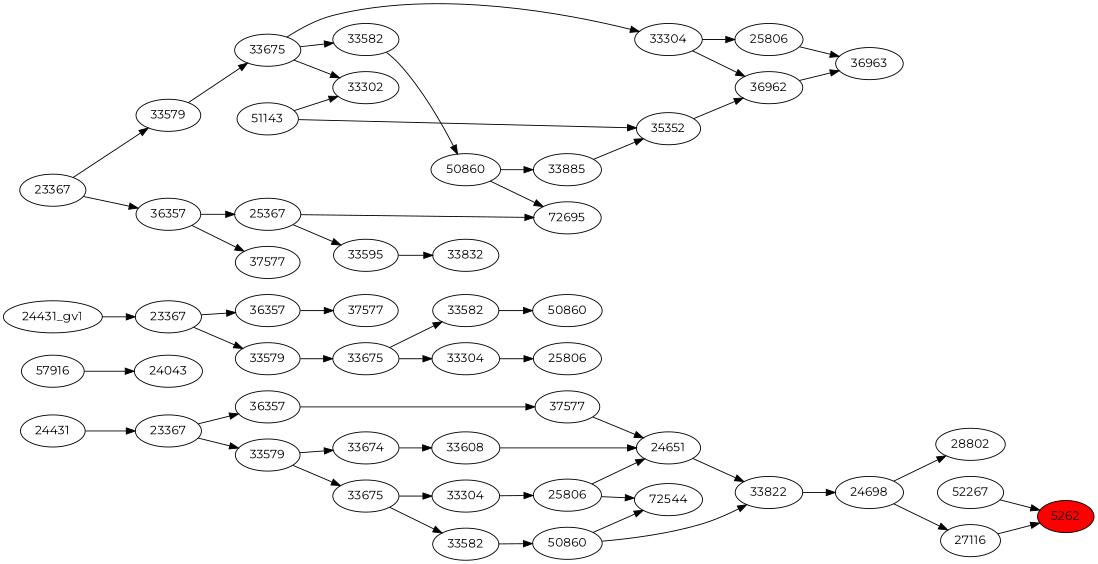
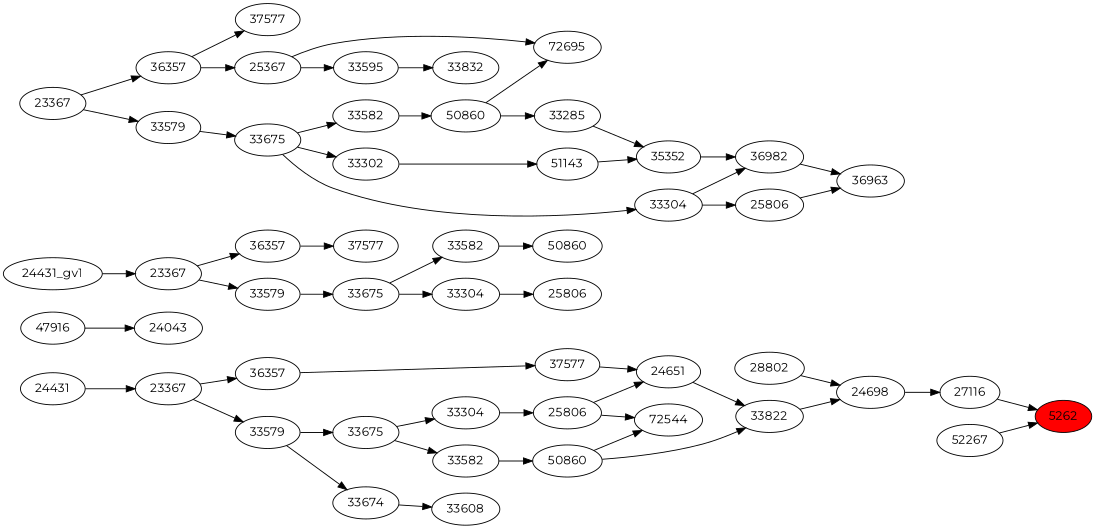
(769, 88) -> (770, 157)
(312, 105) -> (463, 164)
(567, 170) -> (567, 116)
(53, 371) -> (53, 328)
(564, 448) -> none
(916, 470) -> (816, 379)
